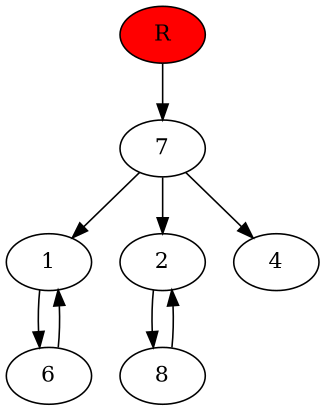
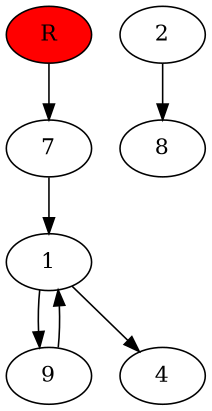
(163, 198) -> none
(214, 200) -> (100, 313)
(173, 327) -> none
(49, 376) -> (49, 376)
